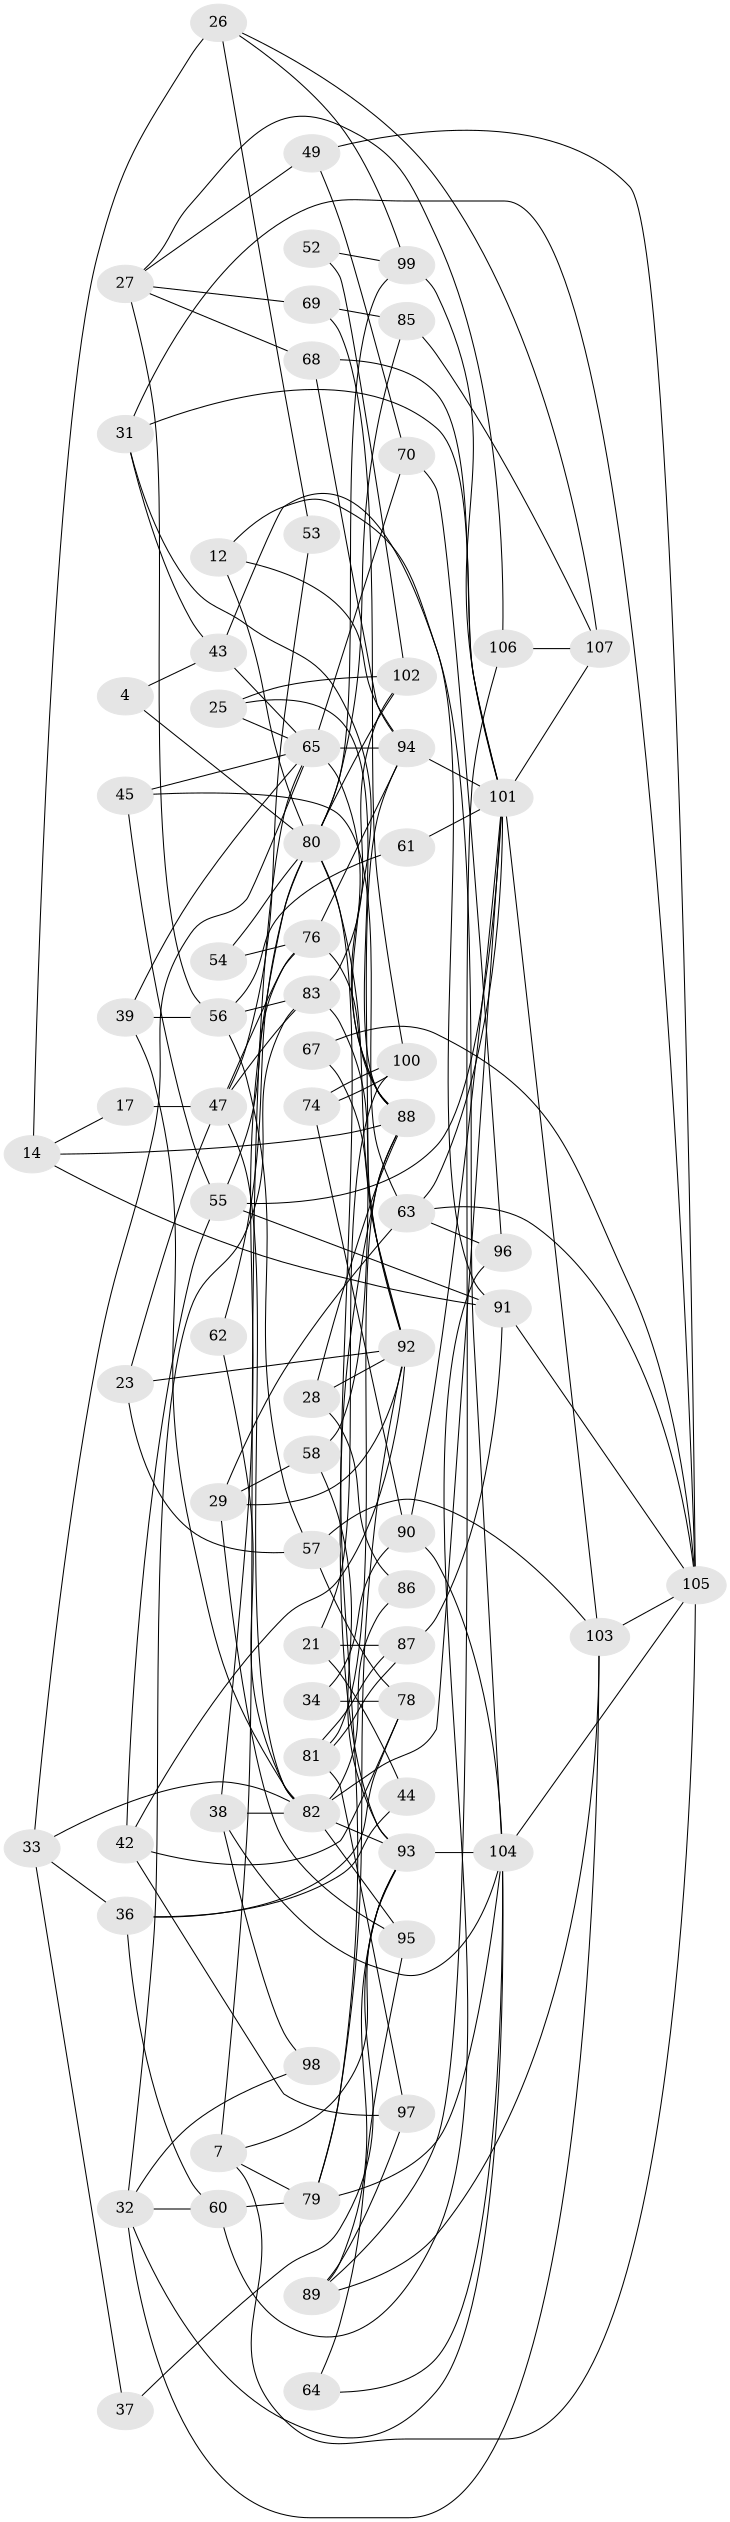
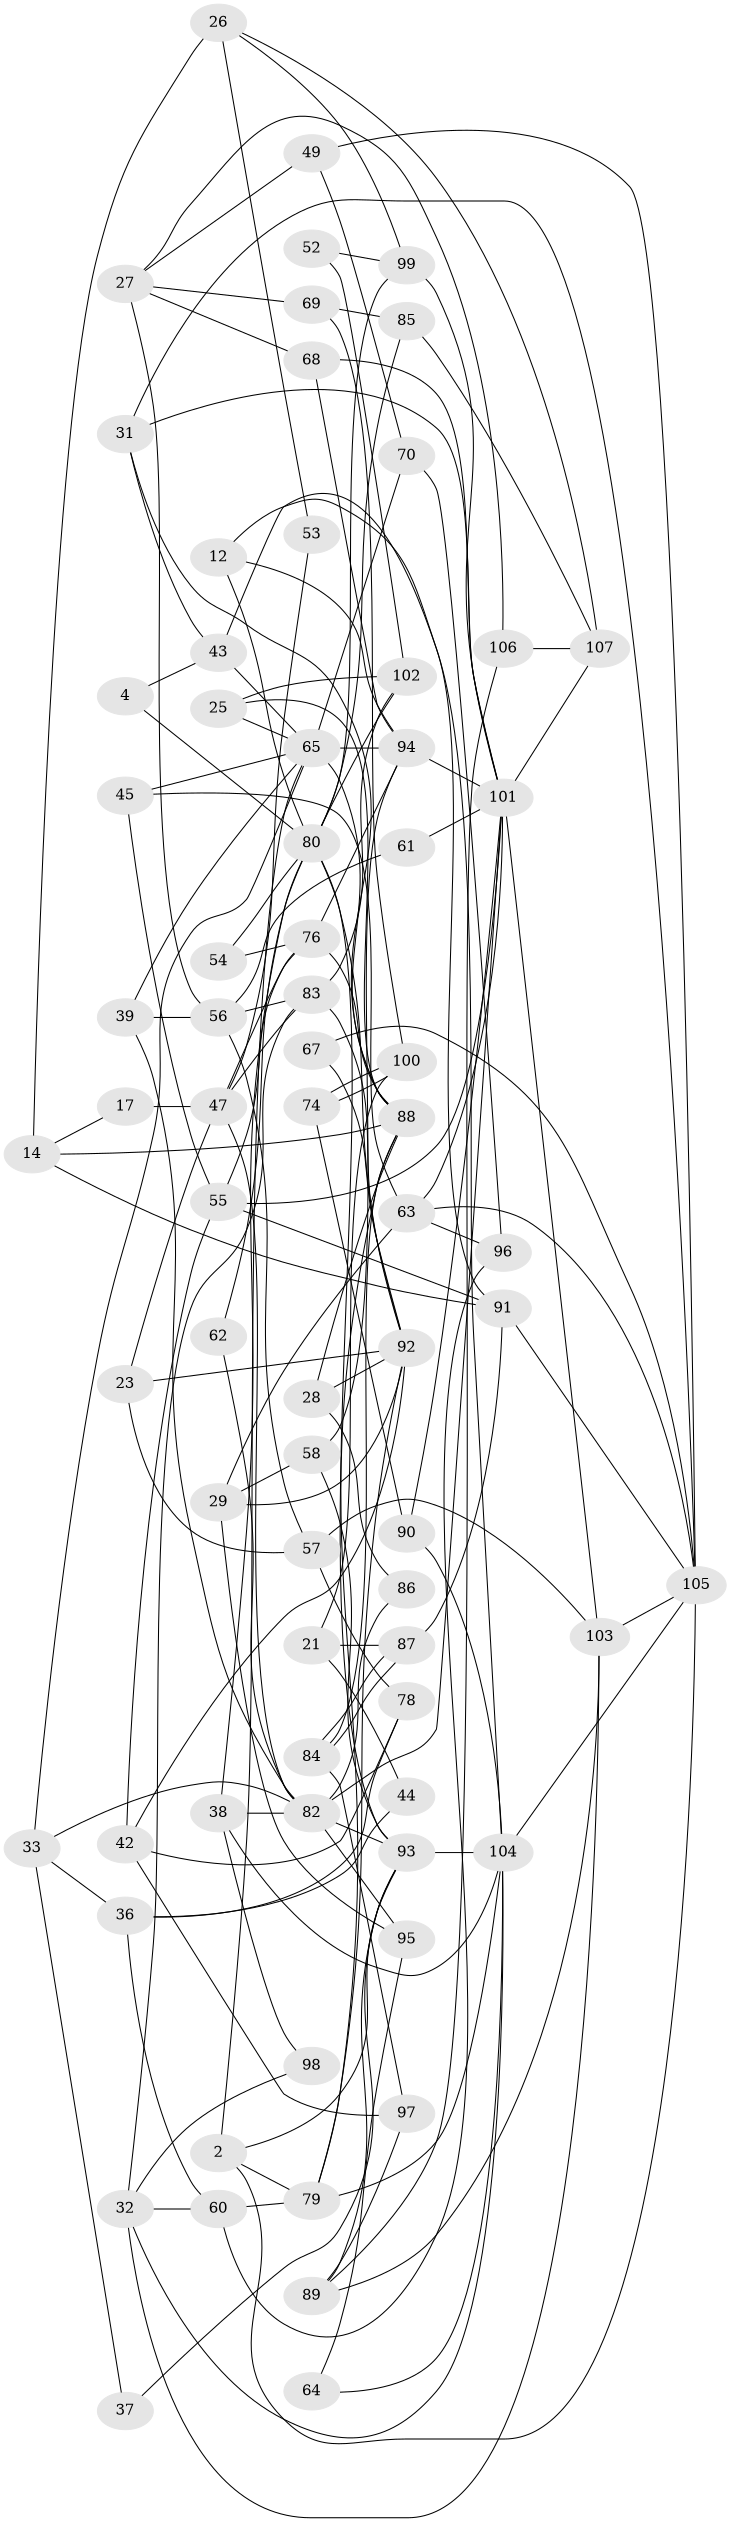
(312, 1701) -> none
(312, 1757) -> (312, 1757)
(219, 2153) -> (219, 2153)
